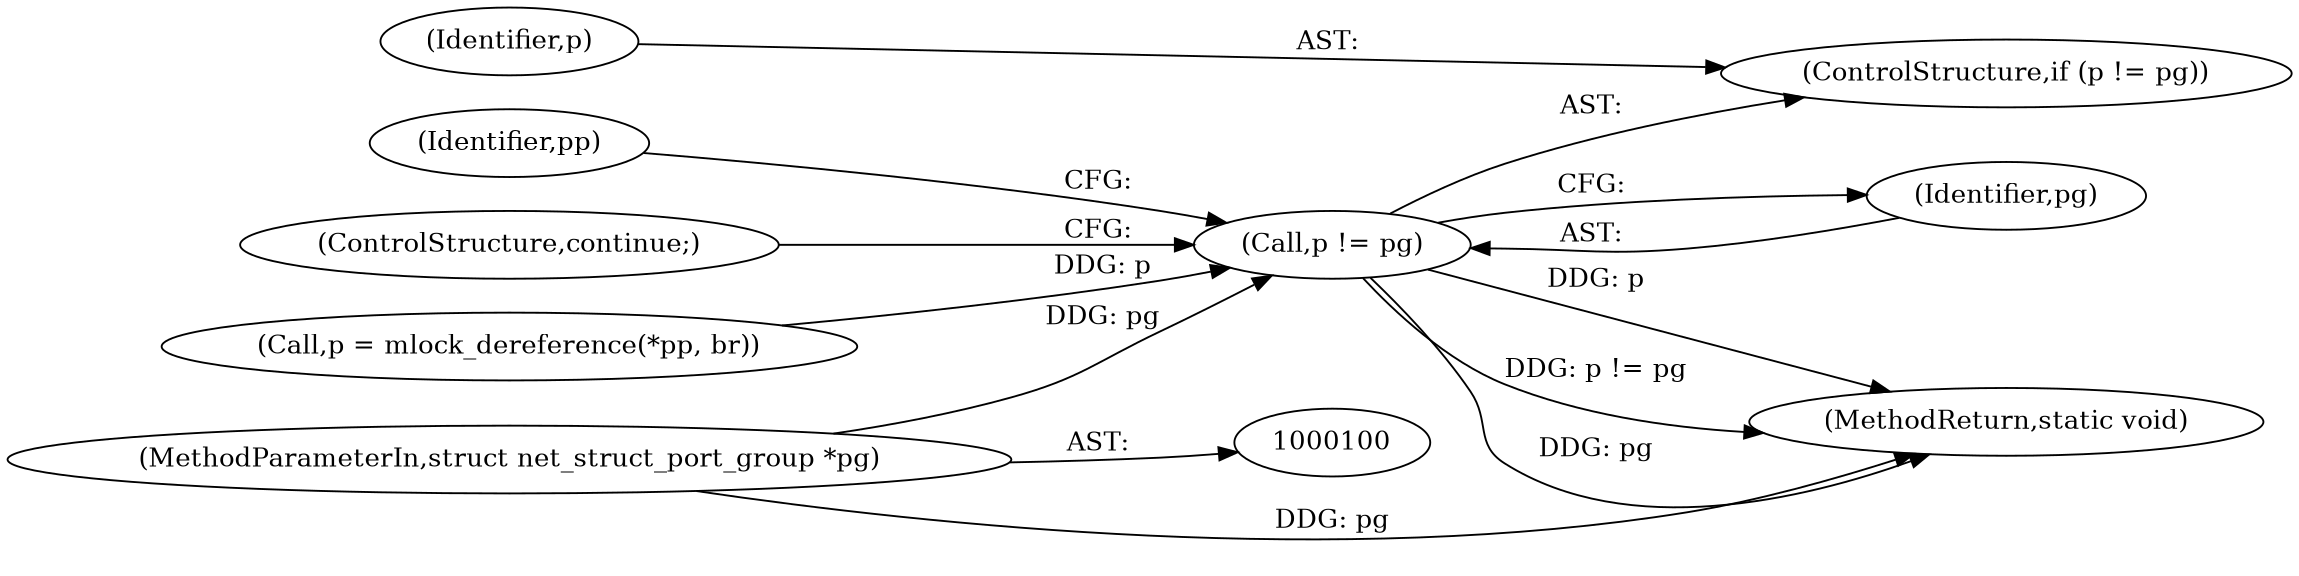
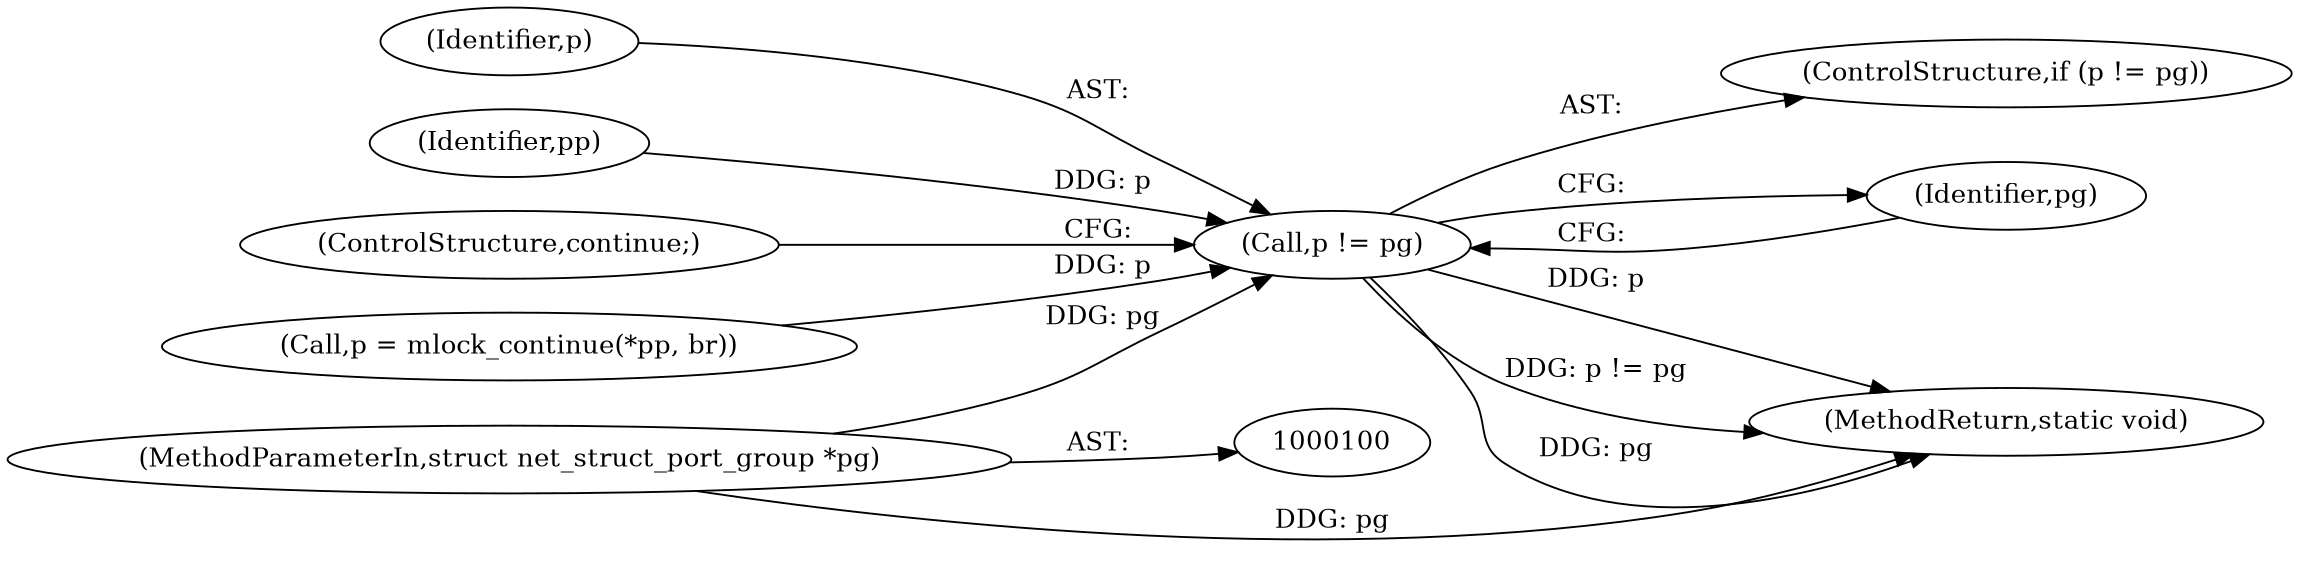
(1172, 56) -> (958, 79)
(1103, 182) -> (1103, 182)
(1596, 234) -> (1596, 234)
(509, 347) -> (509, 347)
